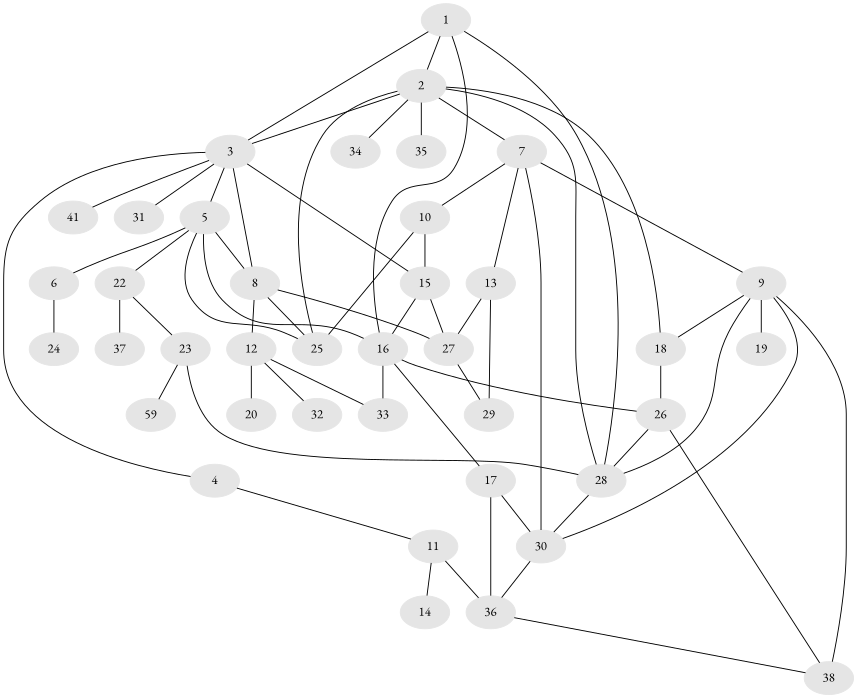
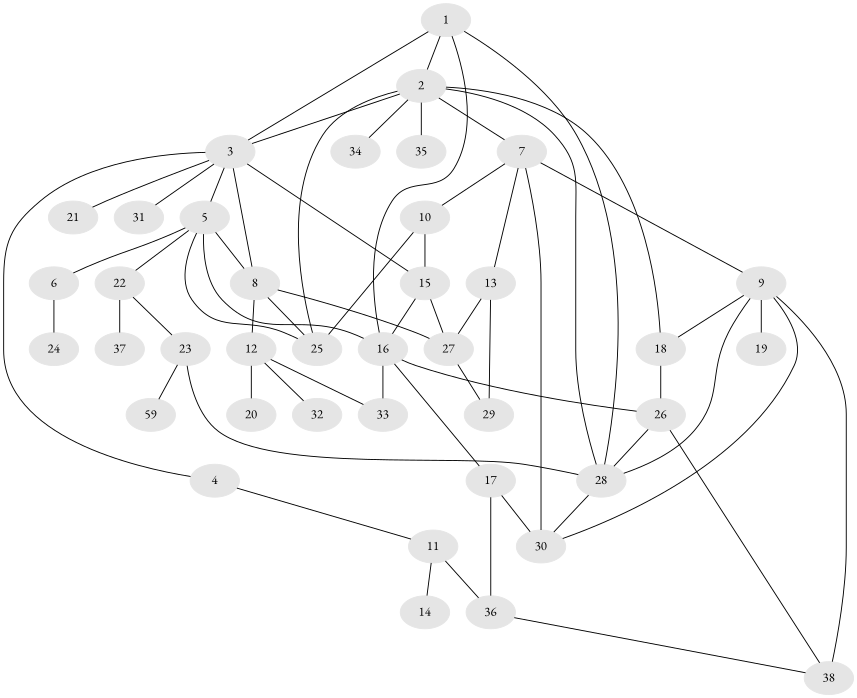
(73, 218) -> (73, 218)
(516, 579) -> none
